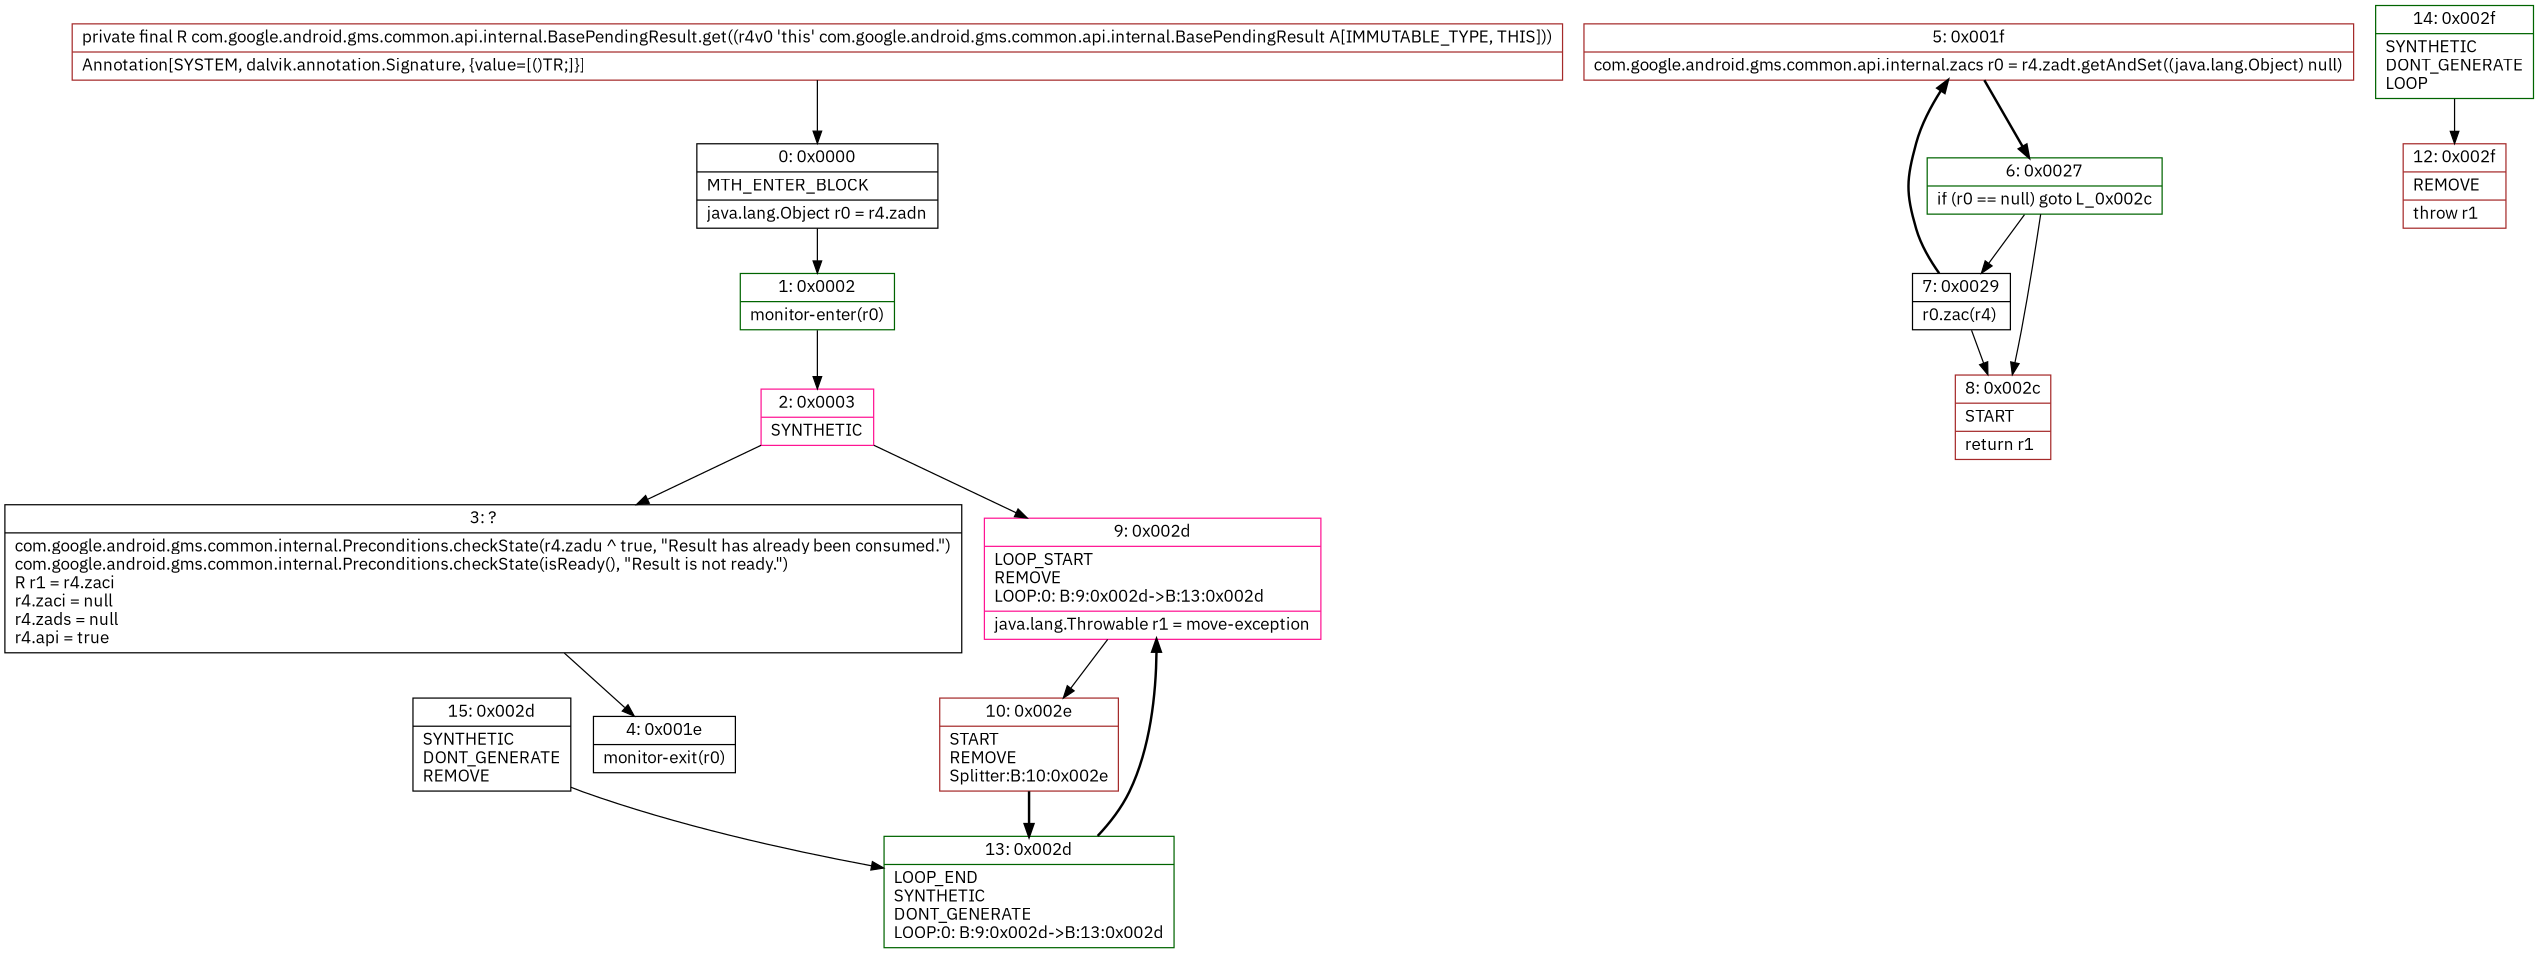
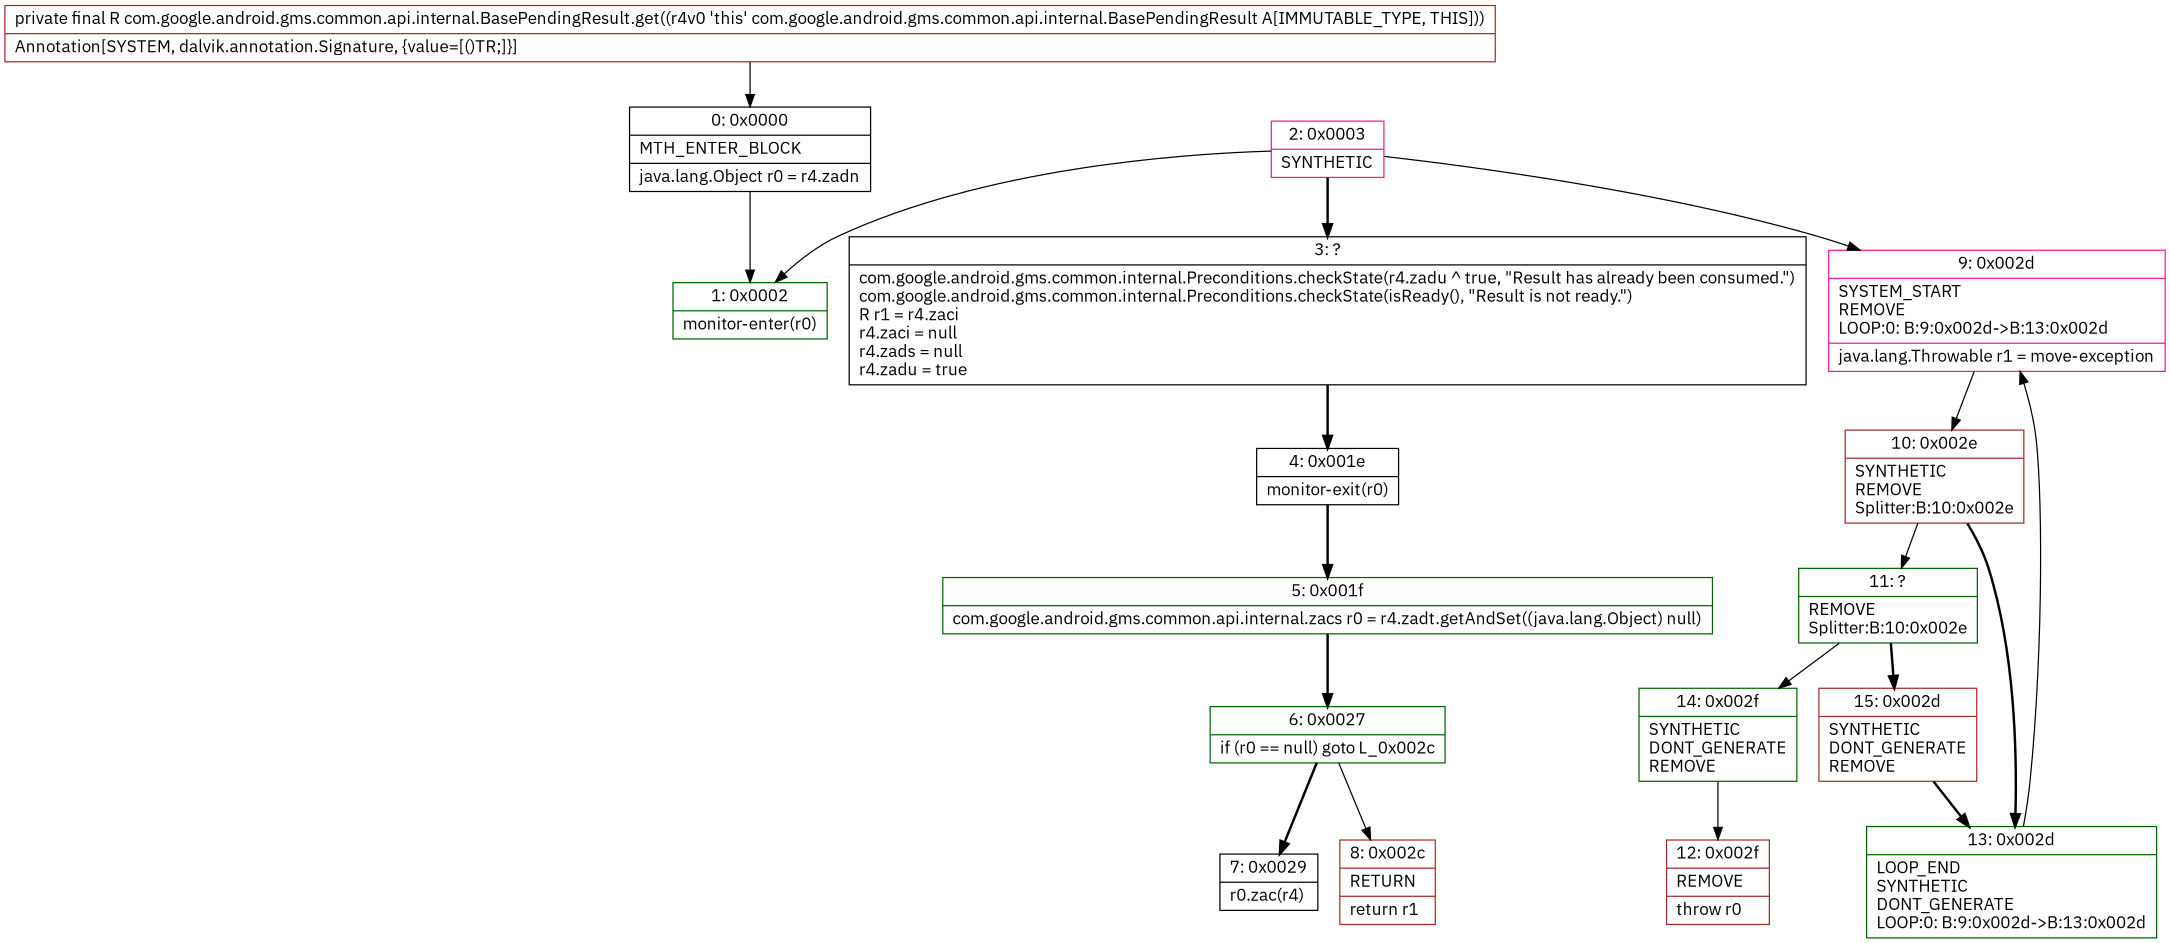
(1969, 52) -> (1328, 606)
(2407, 84) -> (1682, 767)
(1909, 182) -> (1328, 535)
(2446, 214) -> (1709, 910)
(2007, 239) -> (1301, 802)
(1978, 347) -> none
(817, 353) -> (1018, 180)
(1990, 417) -> (1383, 882)
(704, 472) -> (1328, 201)
(1044, 560) -> (1900, 292)
none -> (1888, 606)
(62, 638) -> (913, 370)
(595, 680) -> (1328, 410)
(975, 740) -> (1901, 472)
(492, 745) -> (1898, 735)
(1144, 750) -> (2040, 604)
(720, 833) -> (1947, 799)
